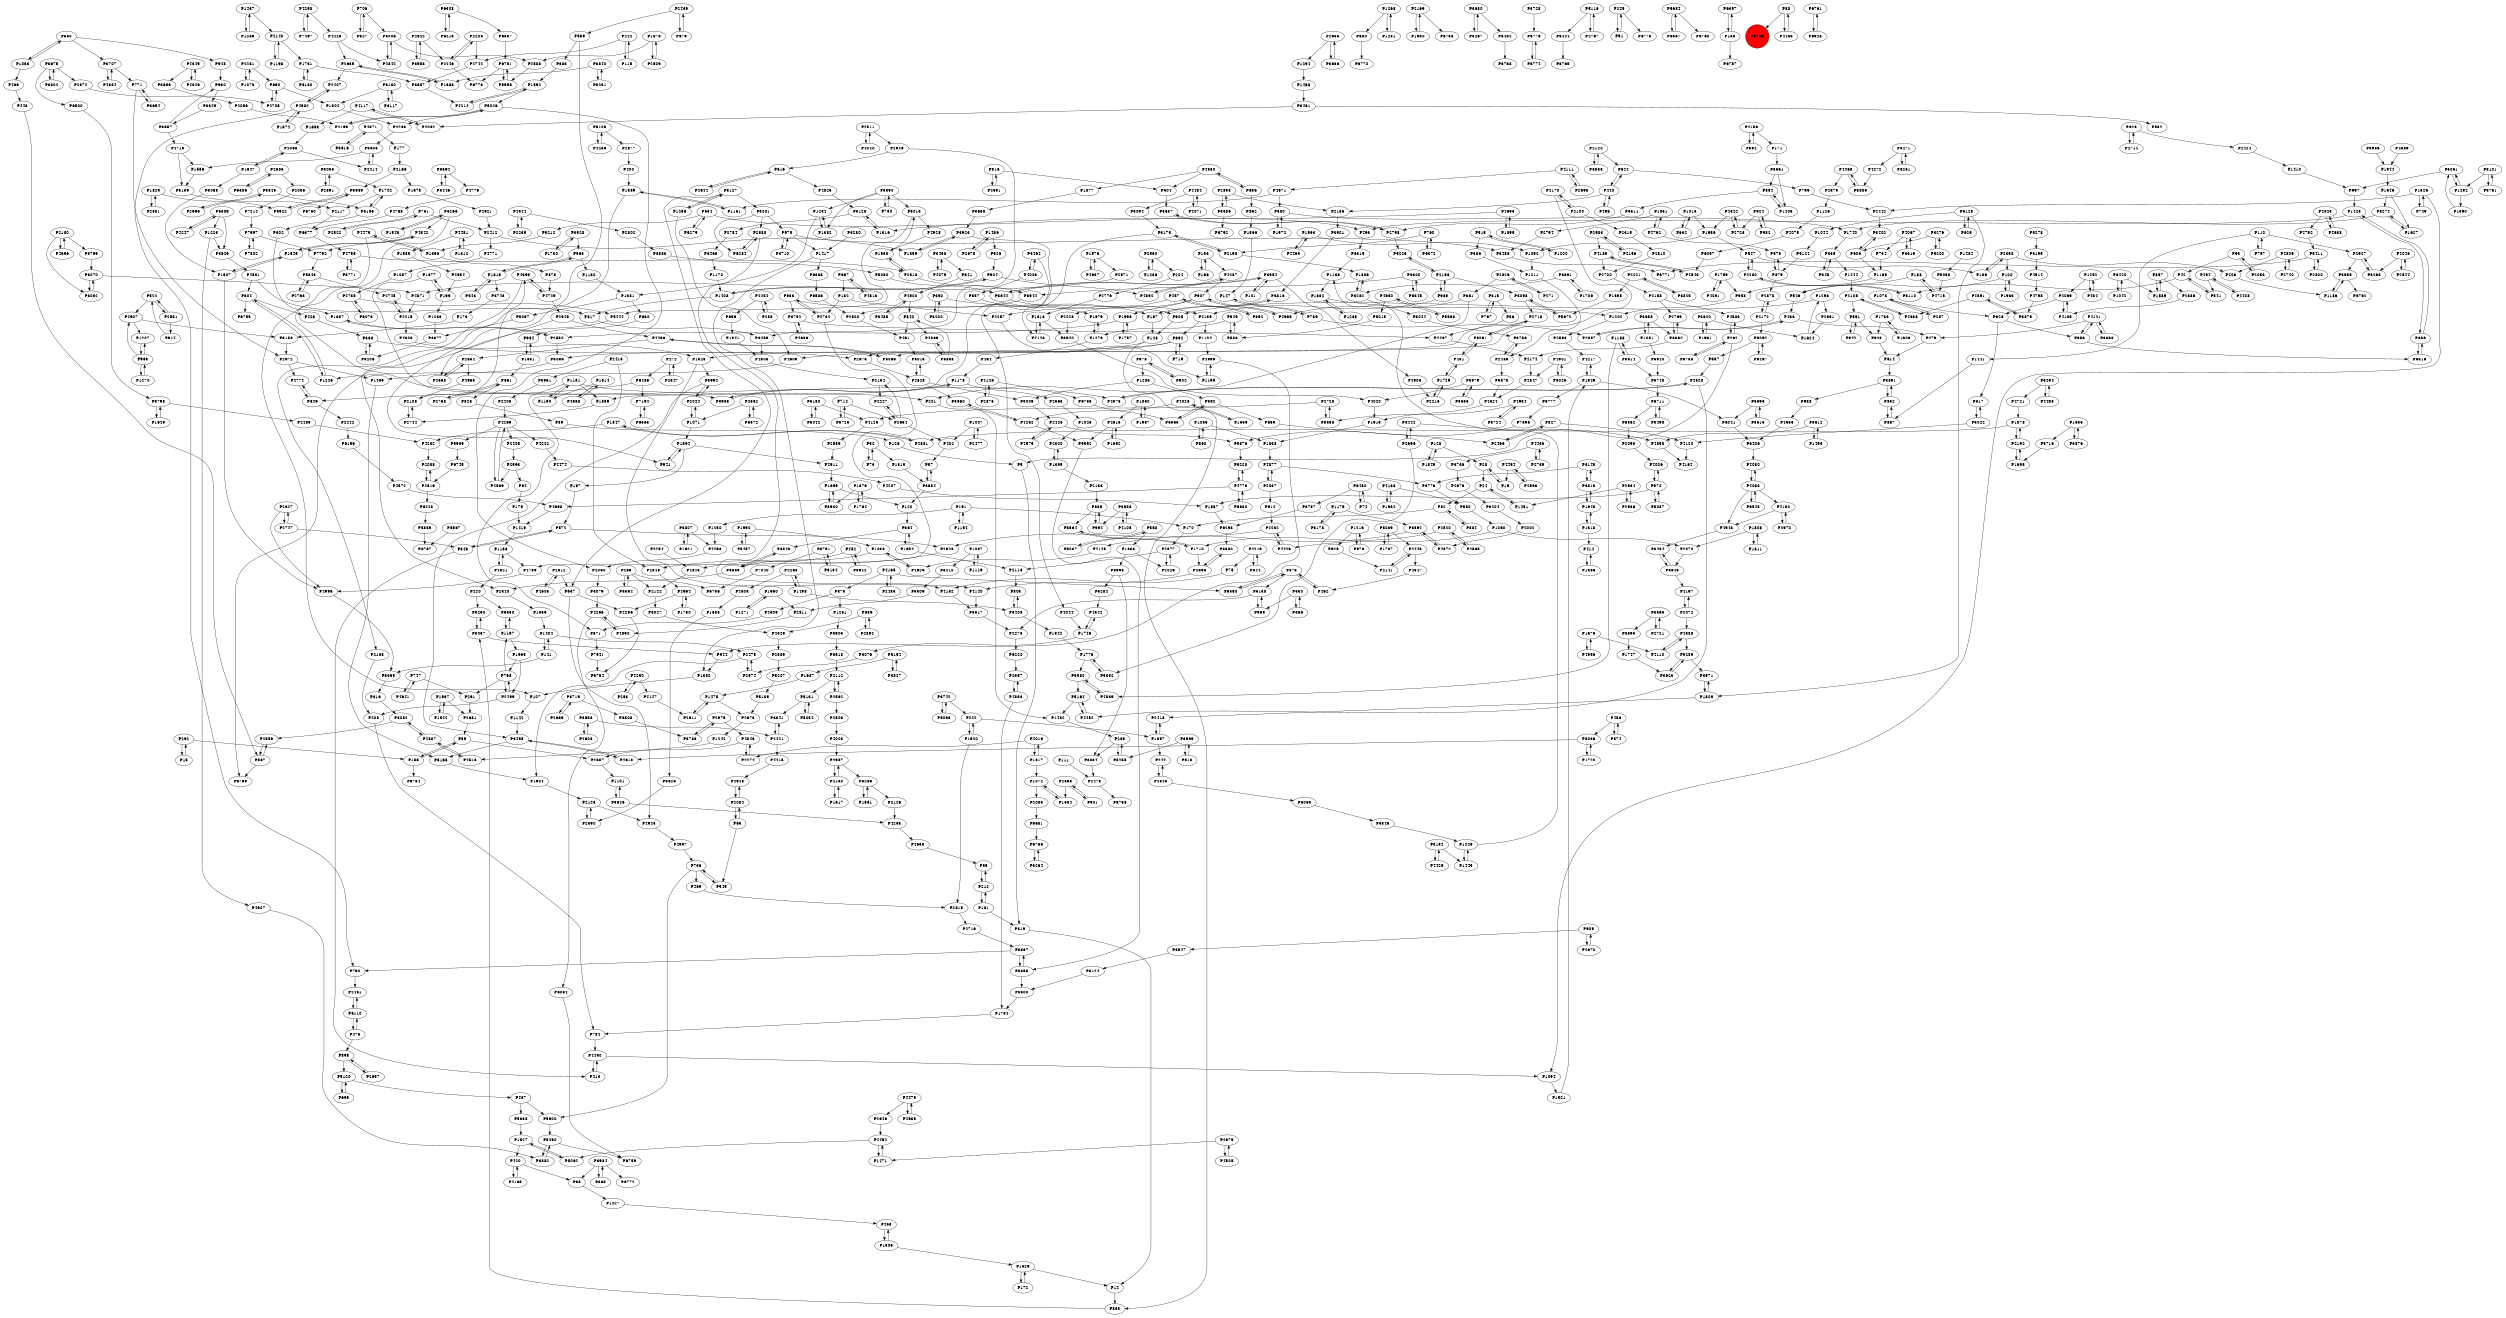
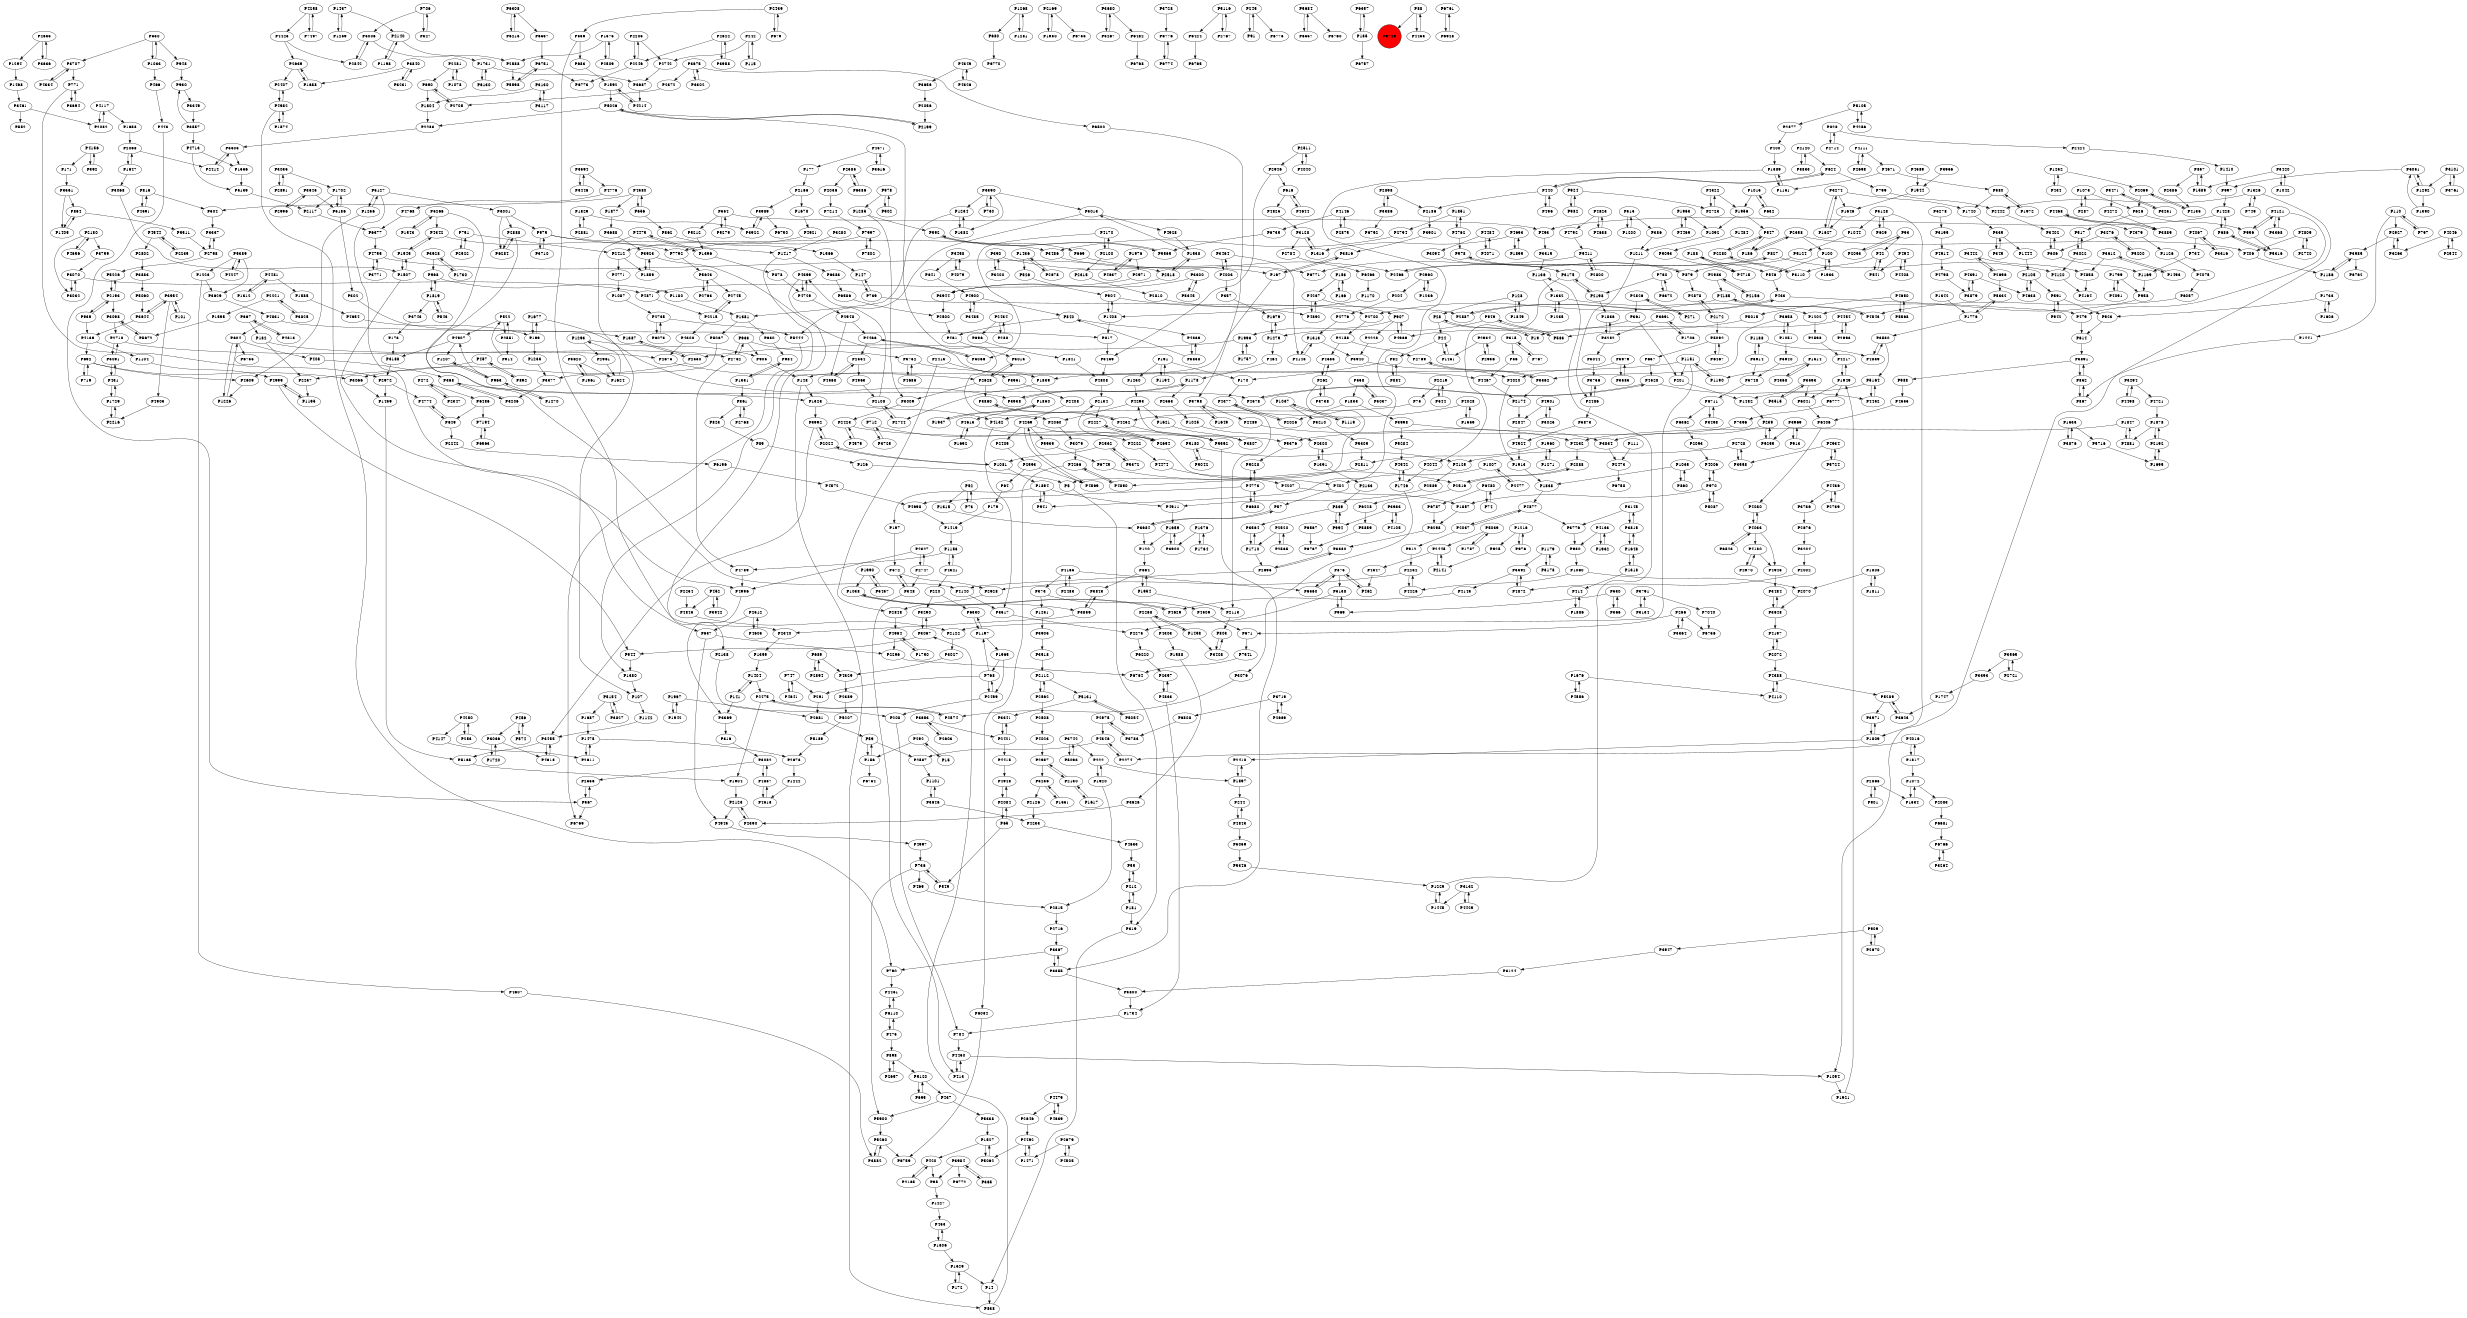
(2386, 200) -> (1841, 200)
(693, 423) -> (1001, 465)
(1056, 465) -> (1321, 465)
(684, 537) -> (1151, 412)
(1034, 622) -> none
